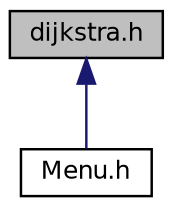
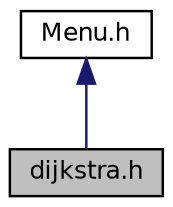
(86, 116) -> (86, 116)
